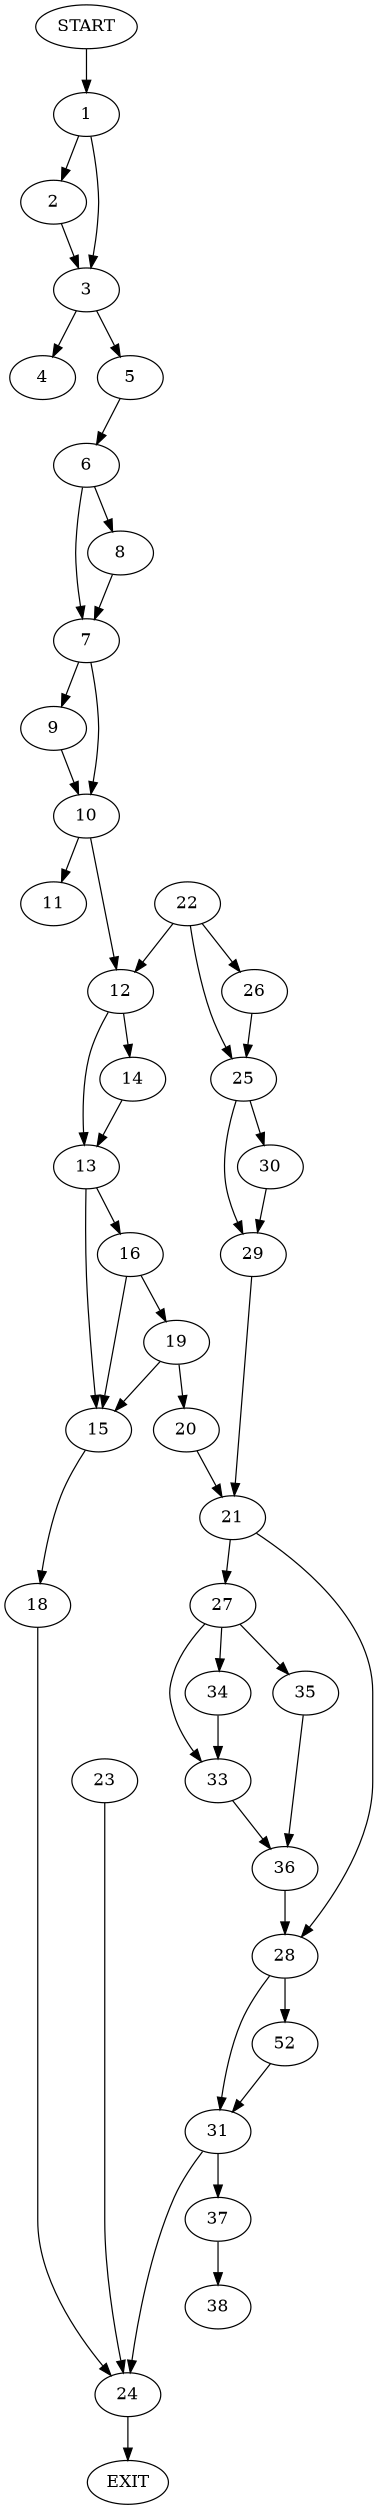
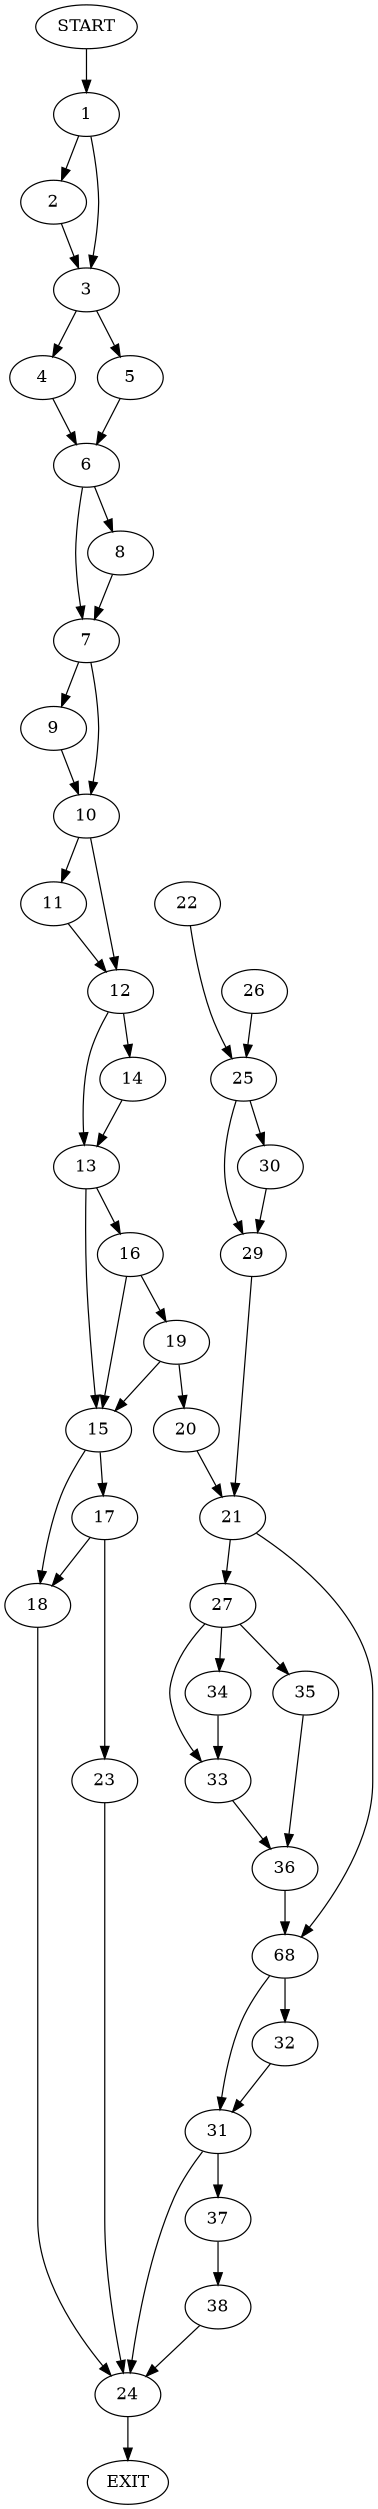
none -> (62, 416)
(158, 943) -> (83, 943)
(217, 943) -> none
none -> (105, 1518)
(285, 1956) -> (285, 1956)
(285, 2044) -> (285, 2044)
none -> (177, 2347)
